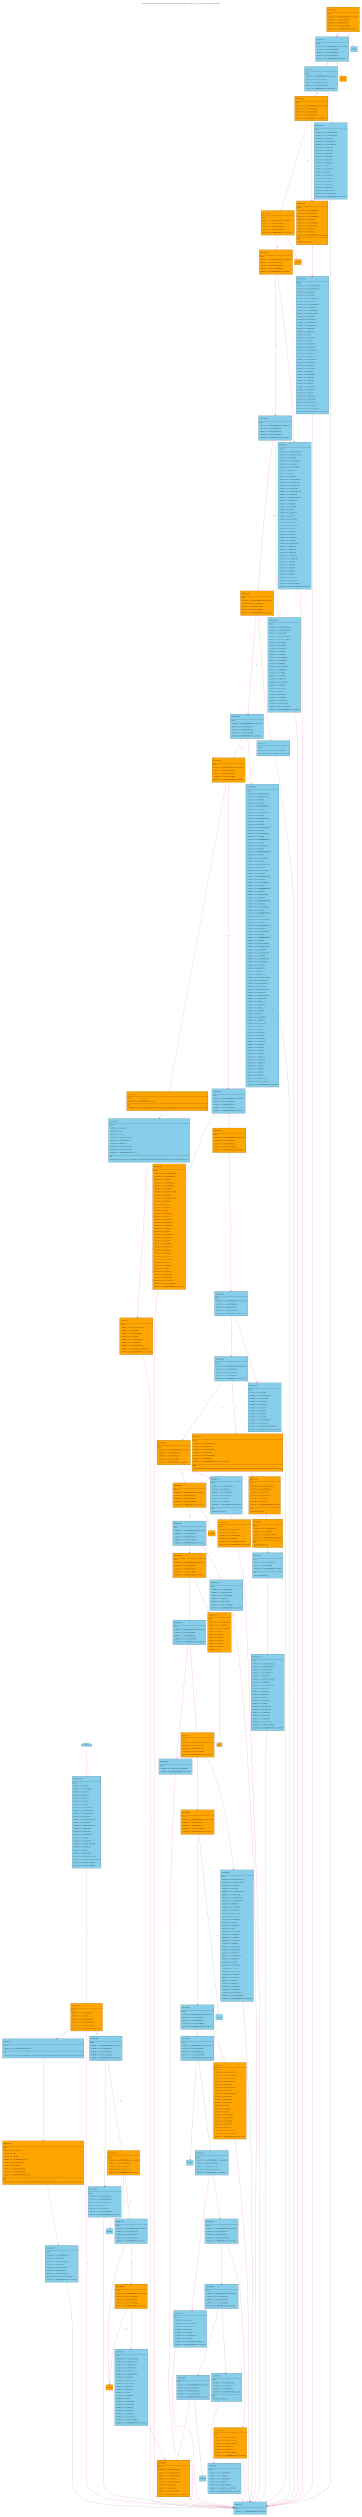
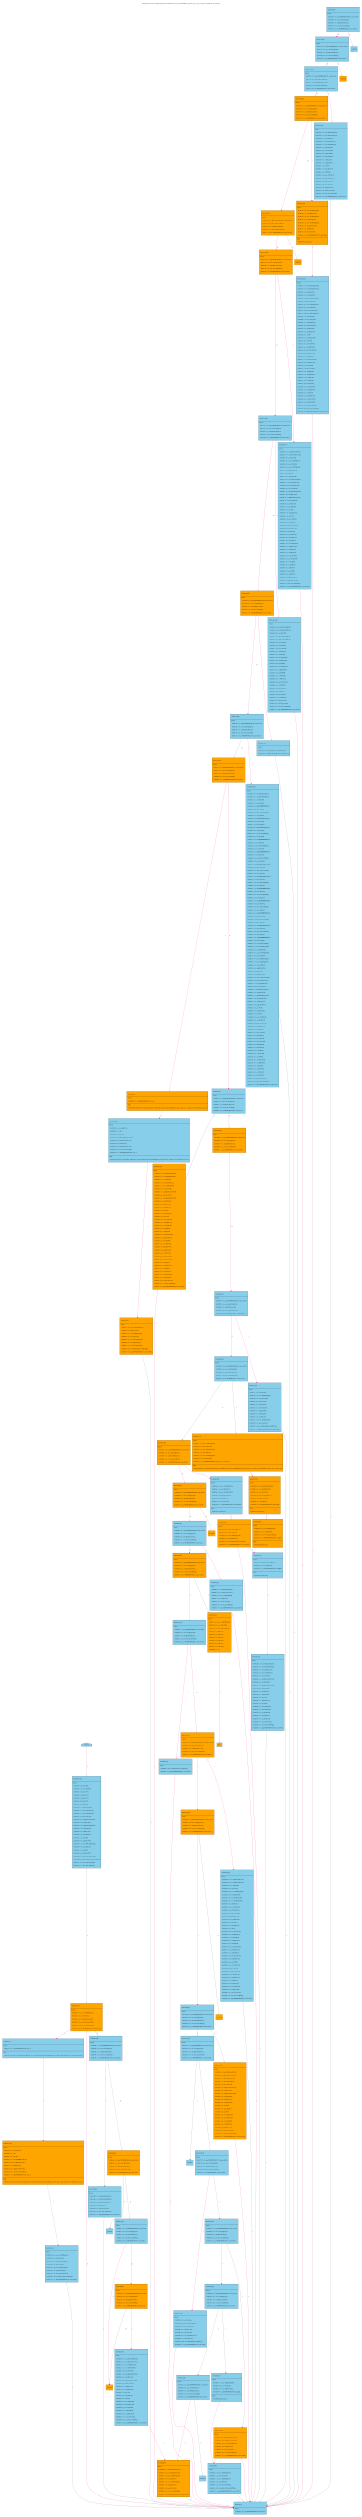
(343, 19) -> (343, 19)
(268, 1550) -> (251, 1550)
(219, 2017) -> (219, 2017)
